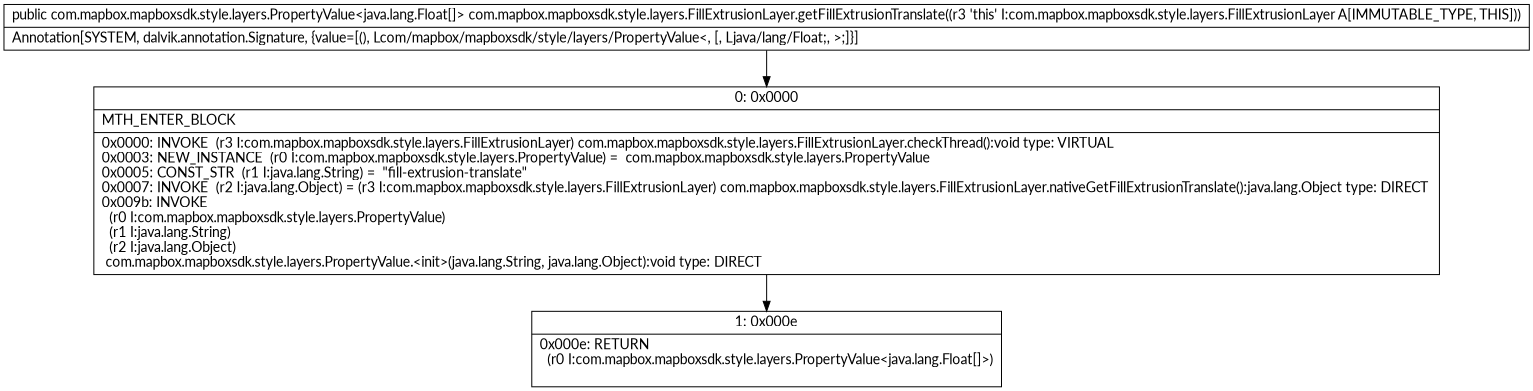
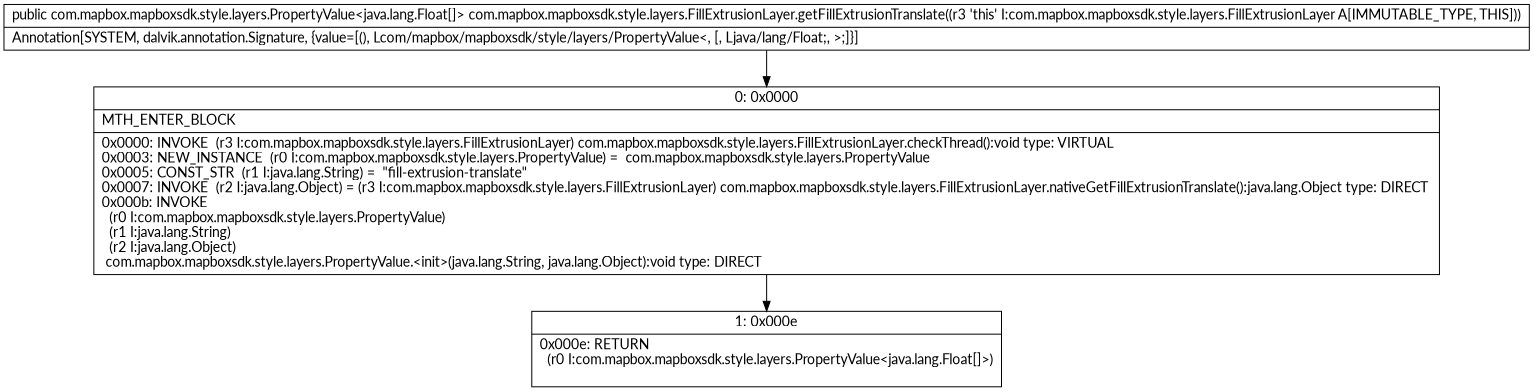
(159, 203) -> (159, 203)
